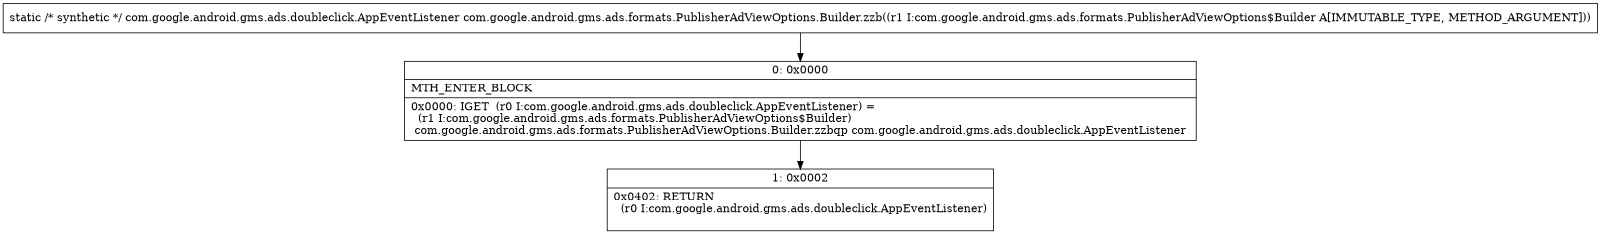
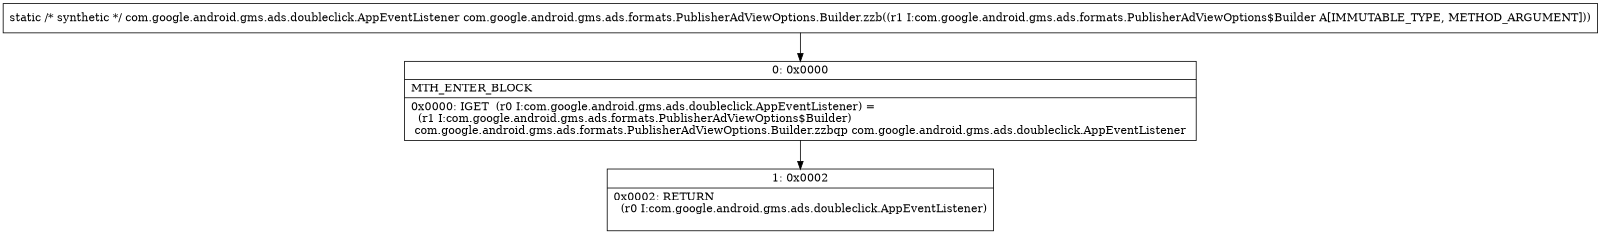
(667, 197) -> (667, 197)
